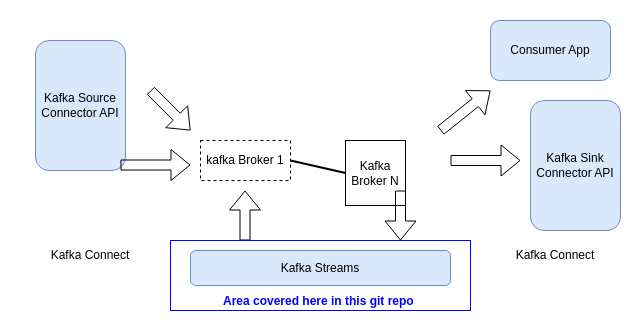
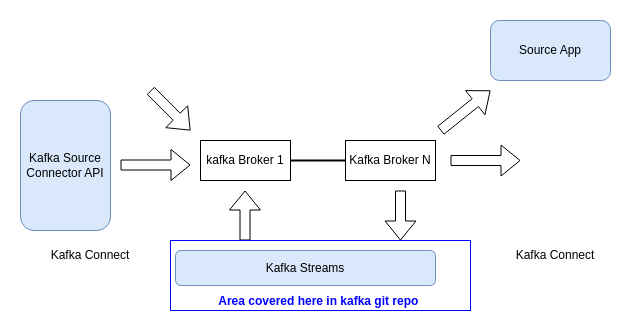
(551, 51) -> (551, 51)
(81, 106) -> (66, 166)
(246, 161) -> (246, 161)
(576, 166) -> none
(376, 173) -> (391, 161)
(321, 268) -> (306, 268)
(321, 300) -> (321, 300)
